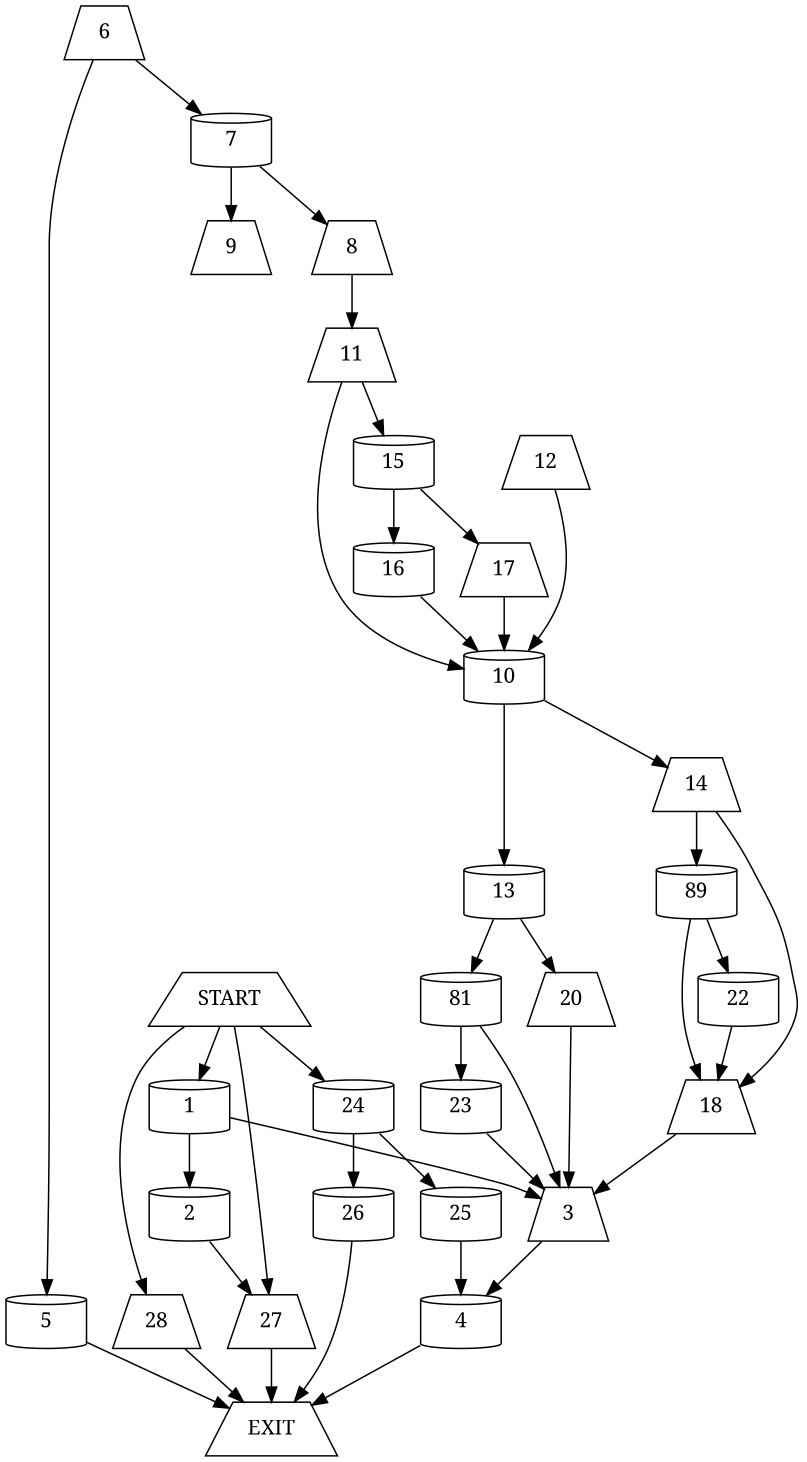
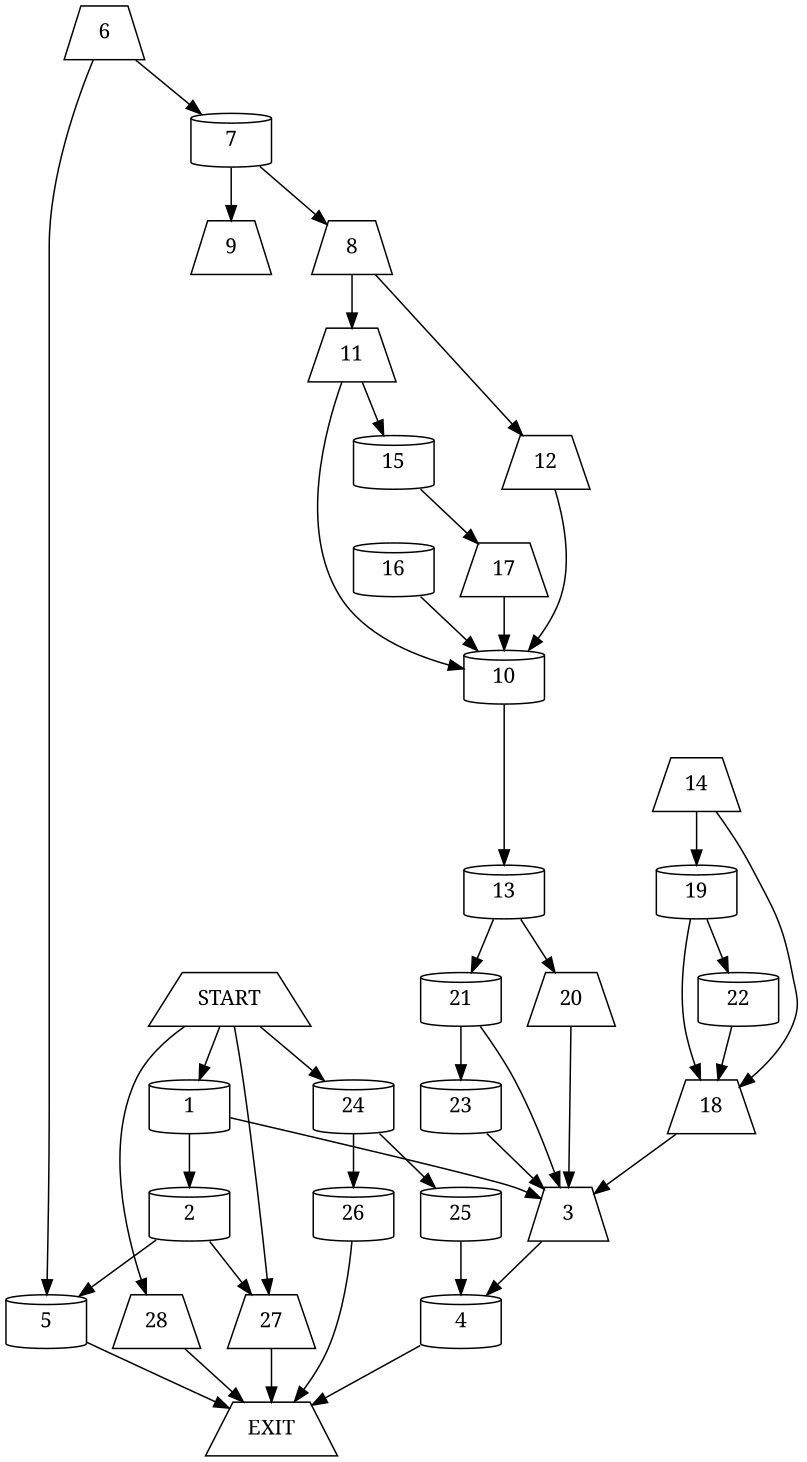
none -> (444, 349)
(394, 509) -> none
(599, 730) -> none
(697, 892) -> (697, 892)
(461, 999) -> (461, 999)
none -> (124, 1263)
